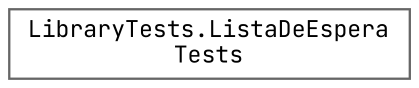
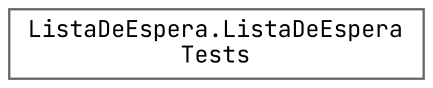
(210, 44) -> (216, 44)
